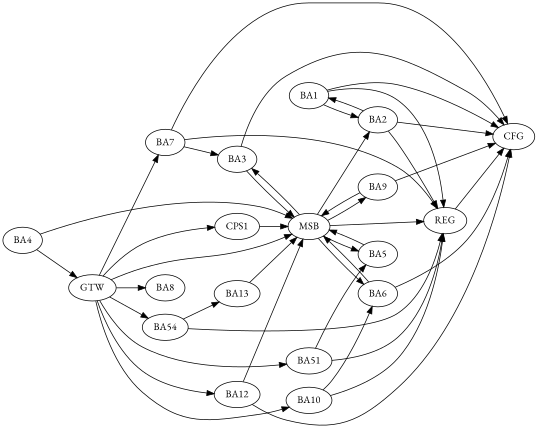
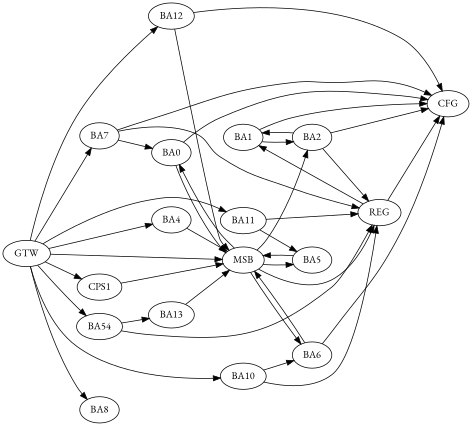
(412, 114) -> (314, 177)
(237, 159) -> (171, 153)
(378, 187) -> none
(54, 262) -> (97, 237)
(309, 361) -> (243, 221)
